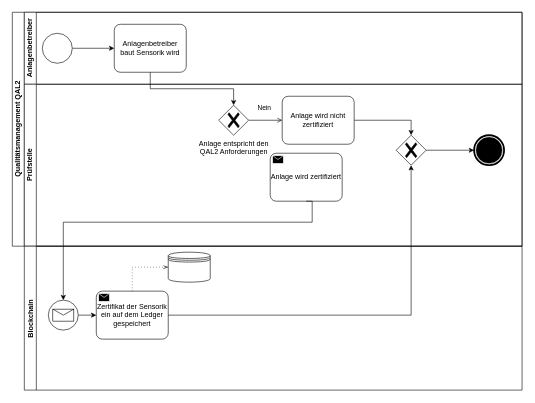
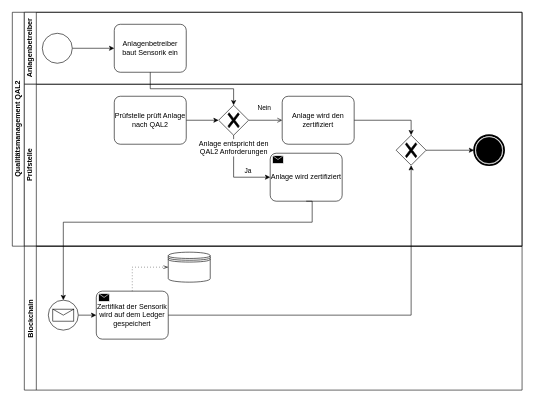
(150, 48) -> (150, 48)
none -> (150, 120)
none -> (213, 120)
(318, 120) -> (318, 120)
none -> (234, 166)
(132, 315) -> (132, 315)
